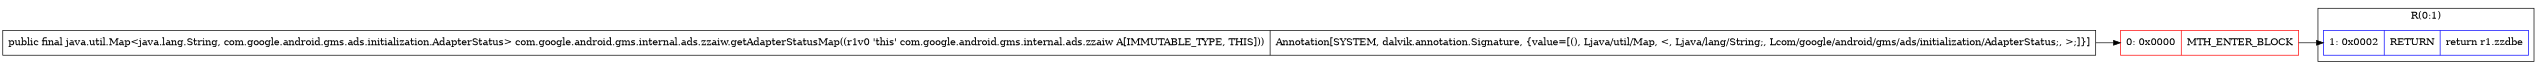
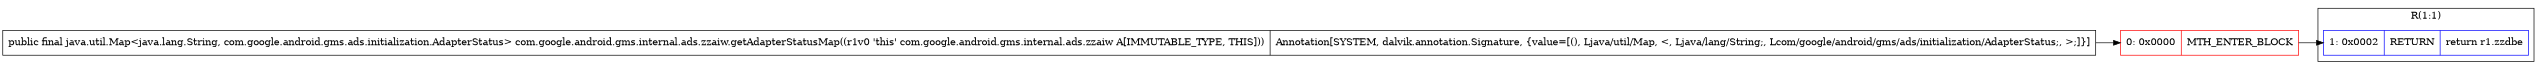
(2426, 16) -> (2426, 16)
